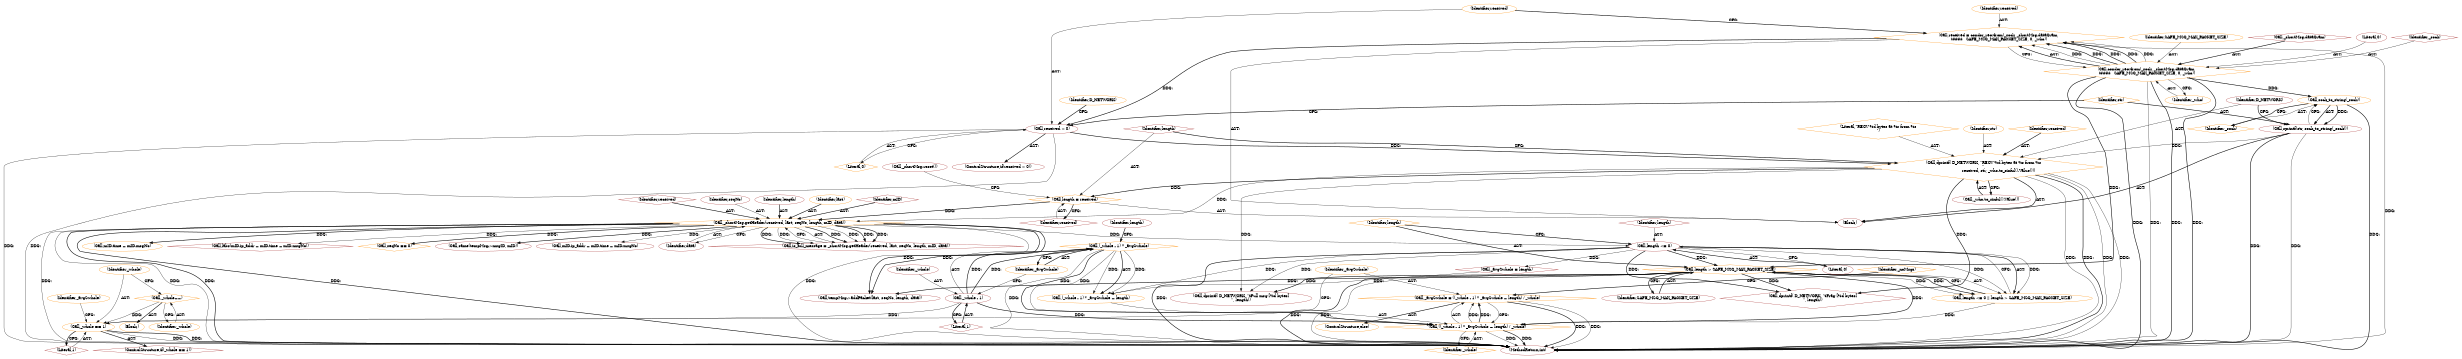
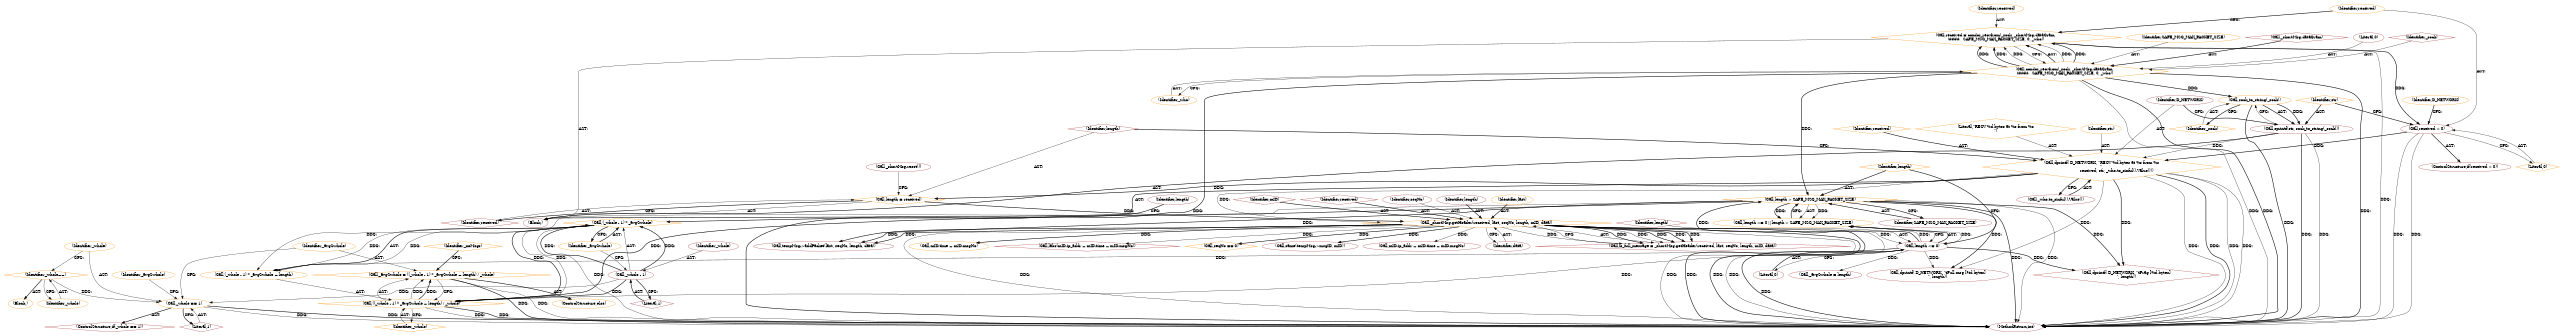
(1507, 270) -> (1825, 275)
(1306, 284) -> (958, 215)
(167, 298) -> (46, 275)
(1760, 322) -> (1179, 292)
